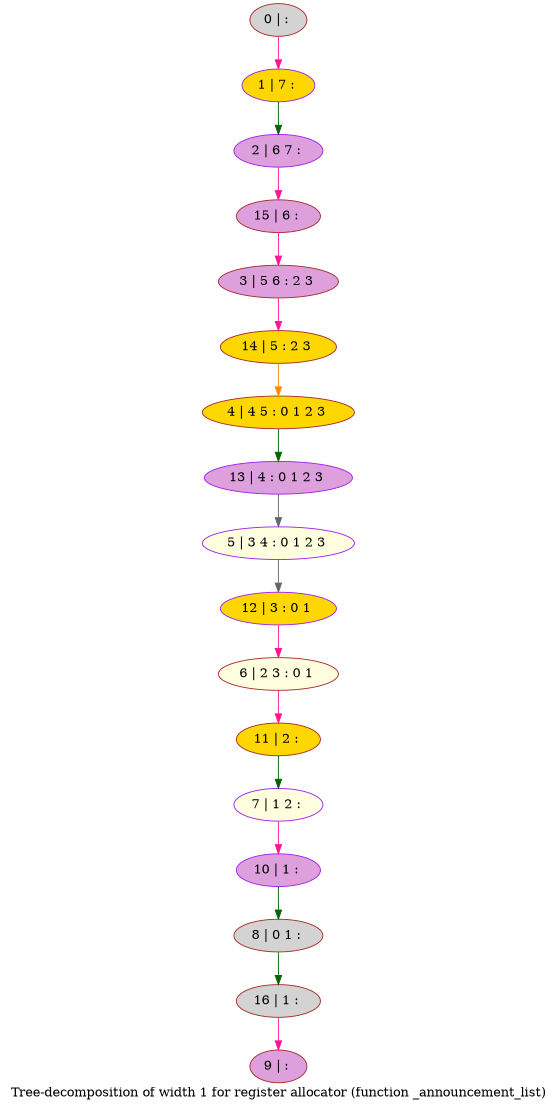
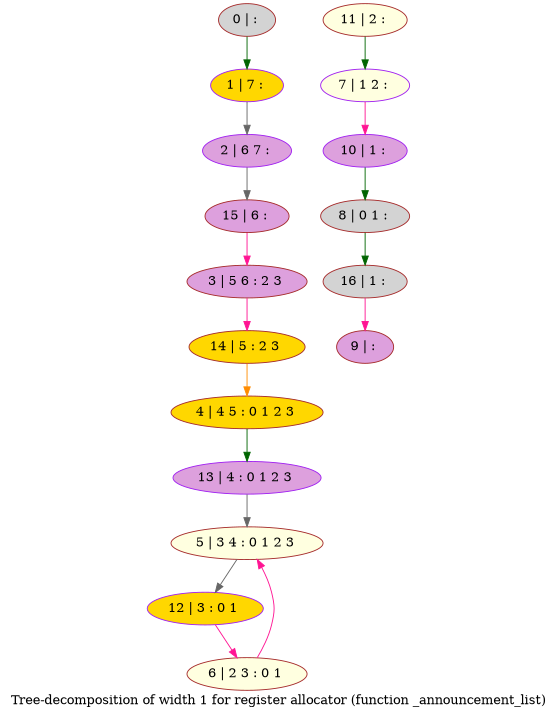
(278, 48) -> (247, 48)
(278, 114) -> (247, 114)
(278, 179) -> (247, 179)
(278, 543) -> (247, 543)
(278, 702) -> (274, 613)
(278, 739) -> (365, 20)
